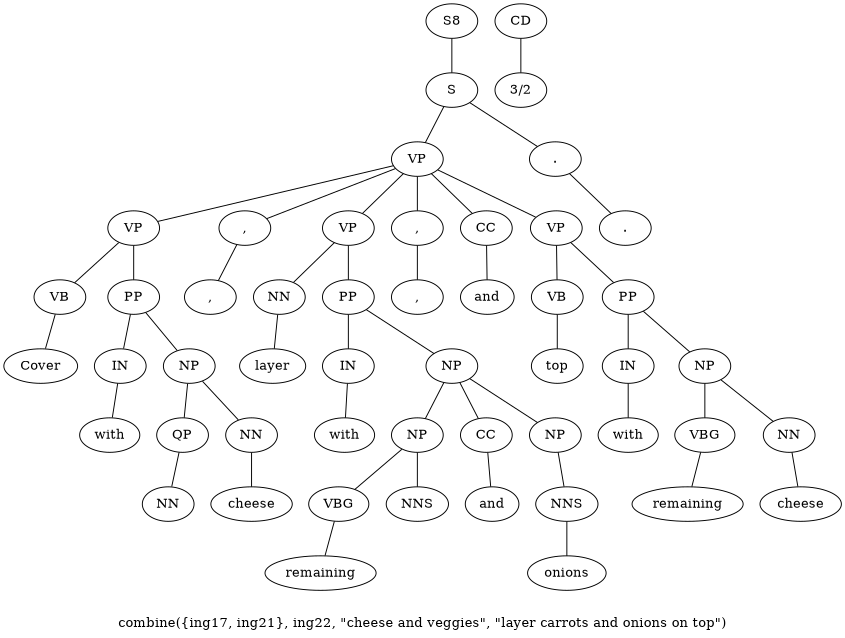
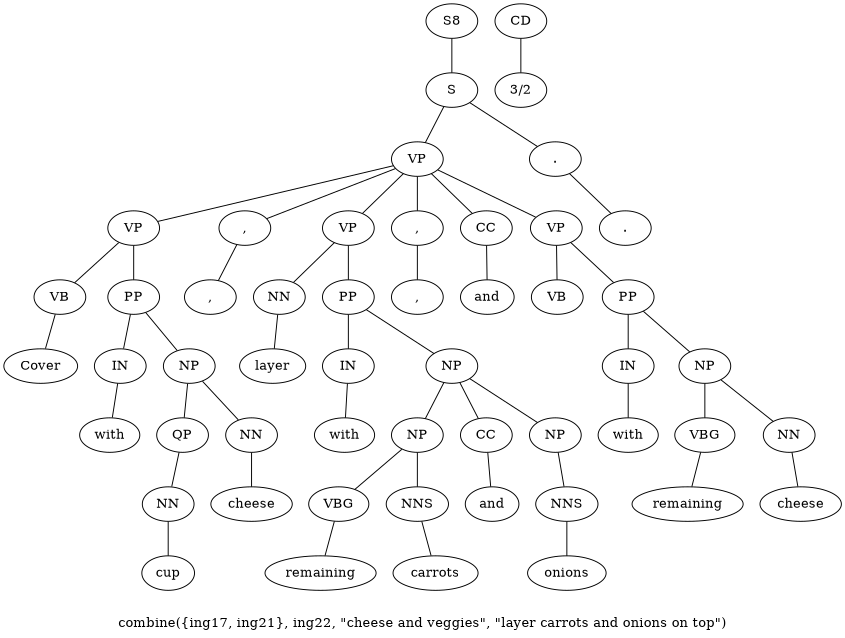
(557, 366) -> none
none -> (168, 573)
none -> (436, 573)
